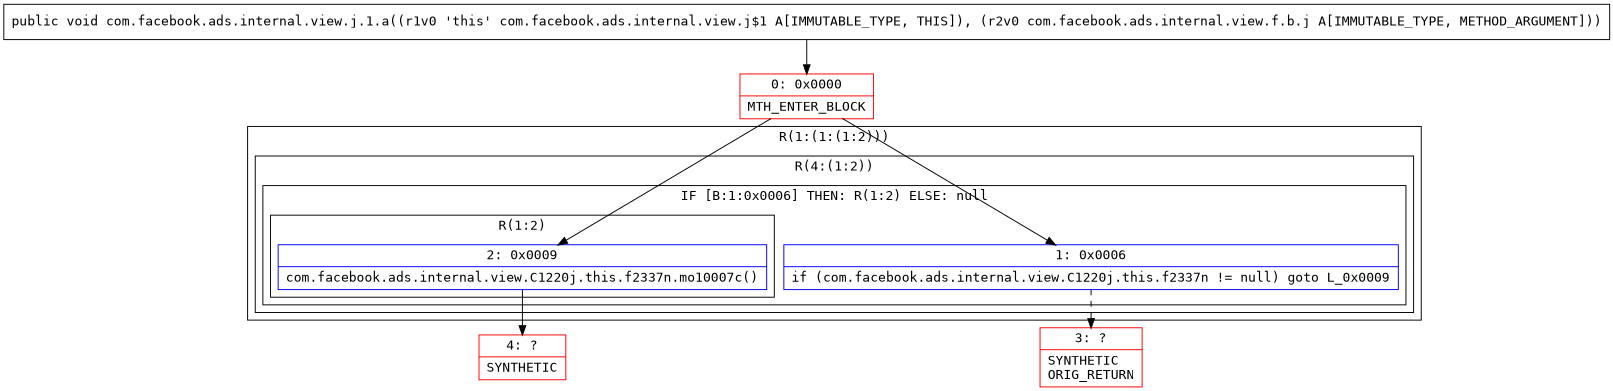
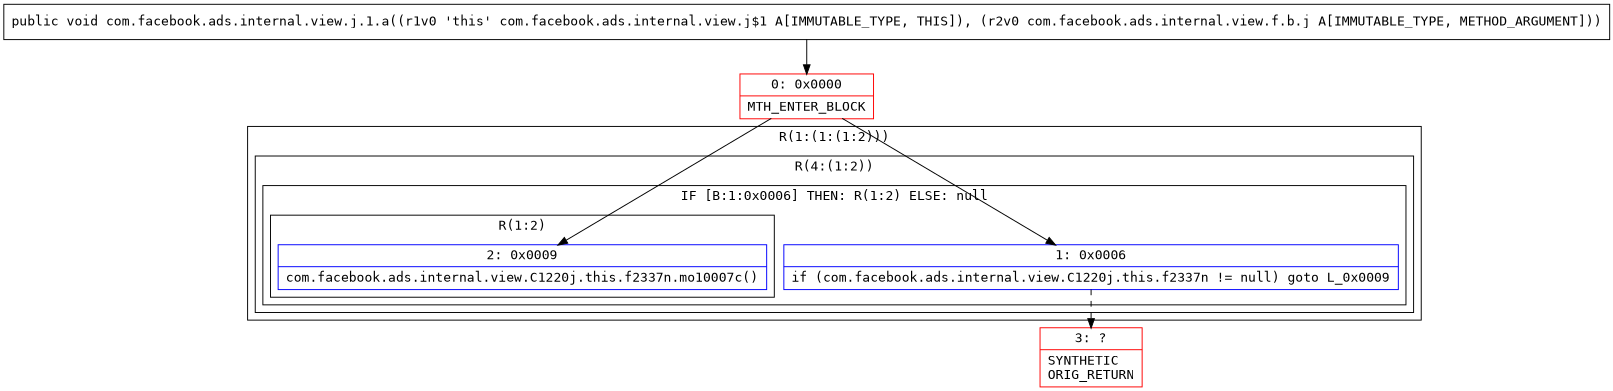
(522, 357) -> none
